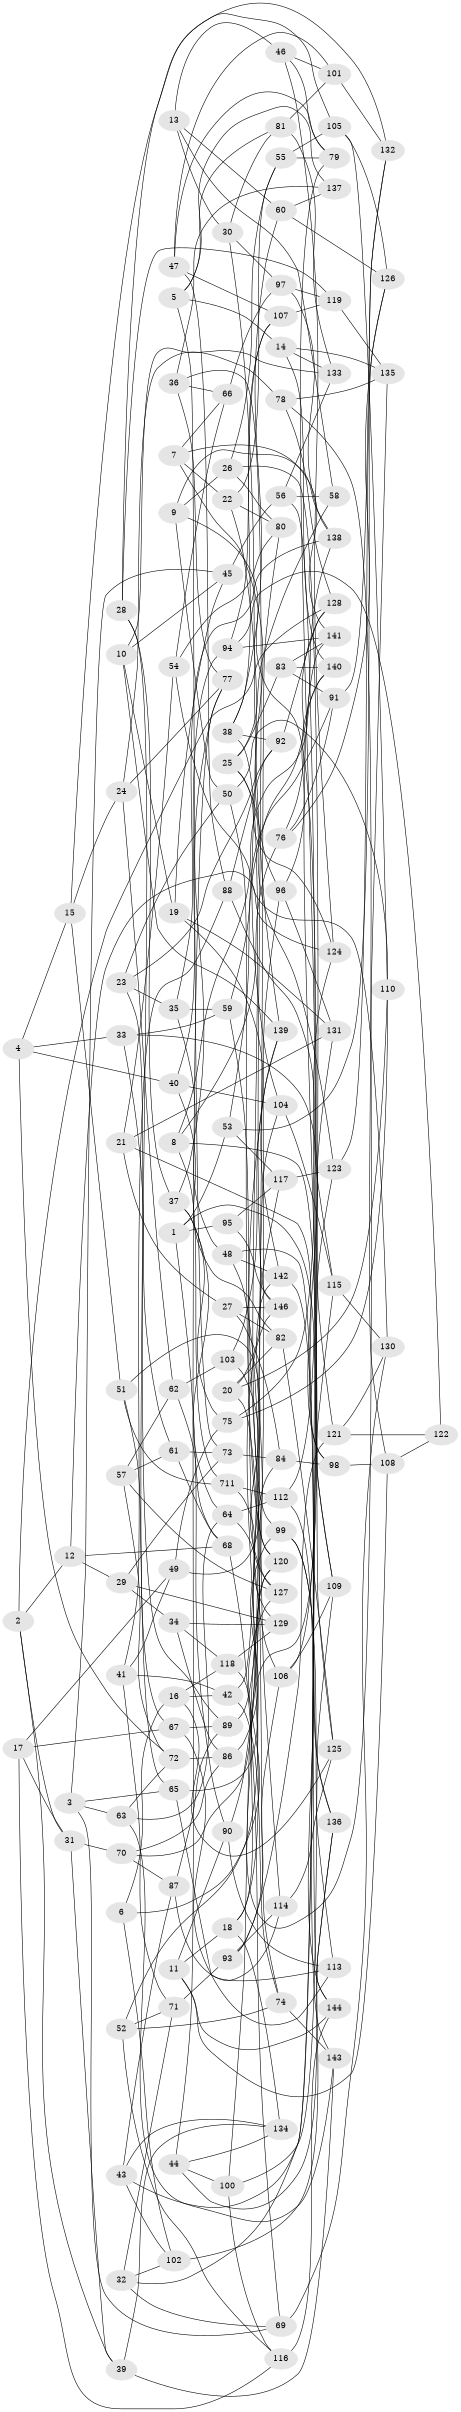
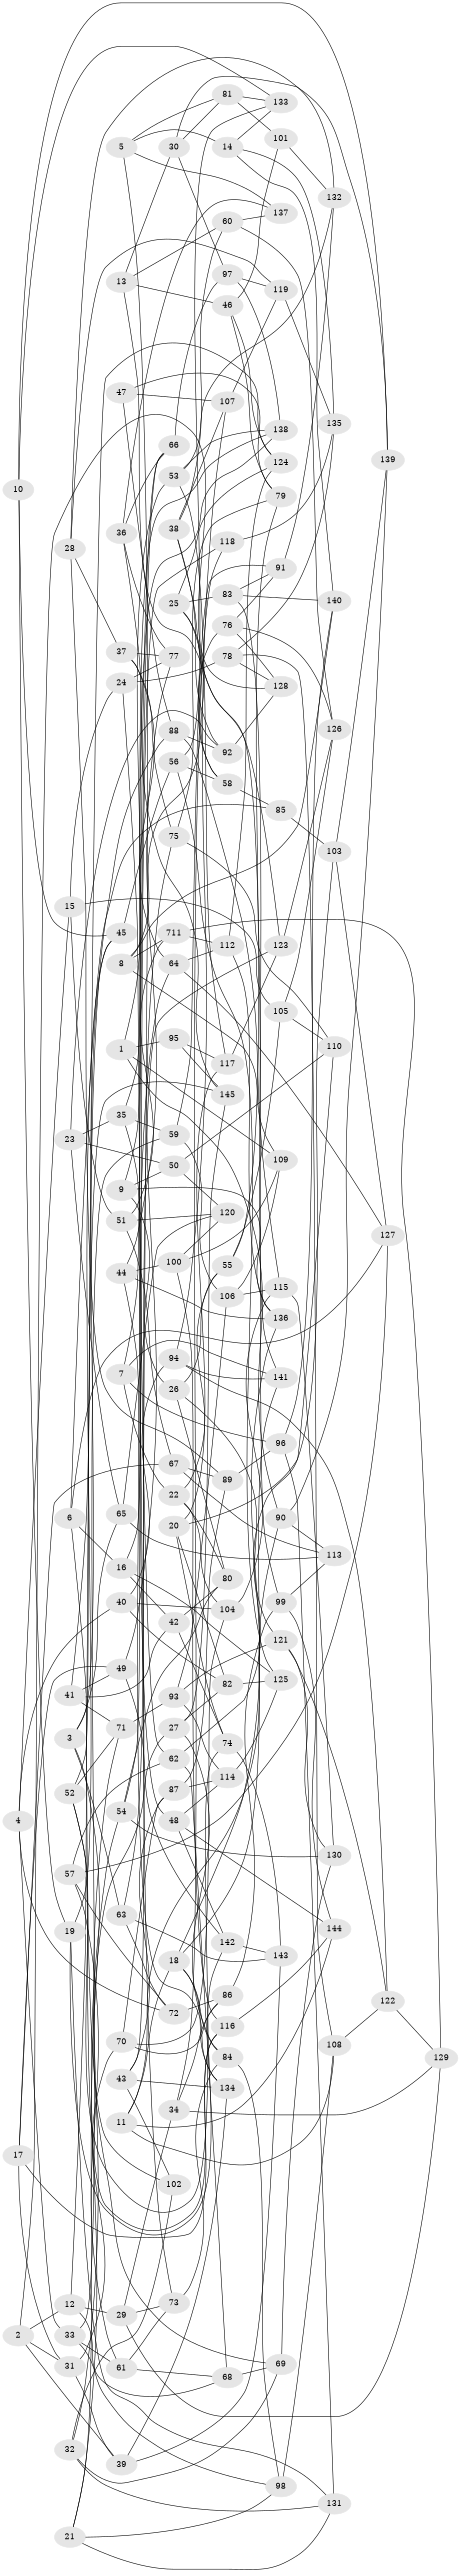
(207, 99) -> none
none -> (281, 811)
(281, 1307) -> (228, 1095)
(254, 1644) -> (415, 2030)
(317, 2119) -> (252, 1518)
